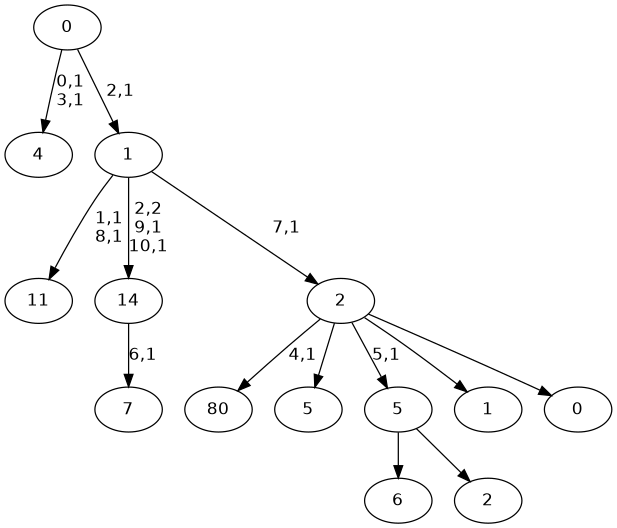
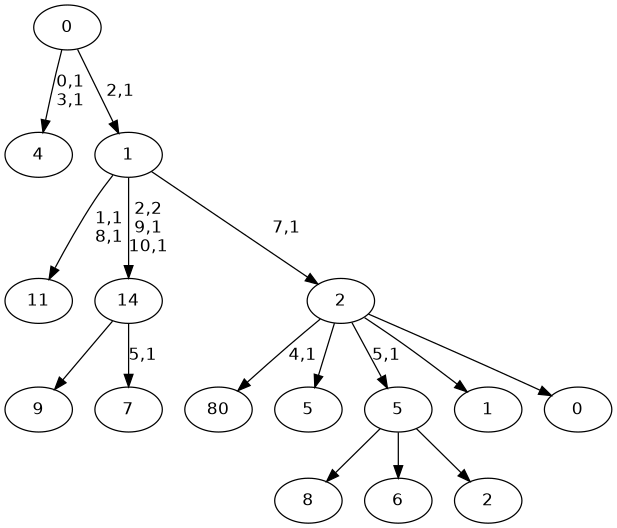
(143, 355) -> (143, 355)
none -> (39, 410)
none -> (308, 501)
